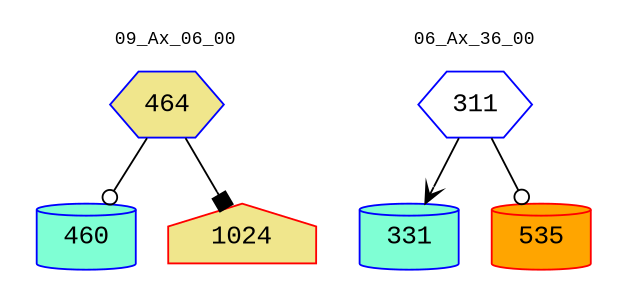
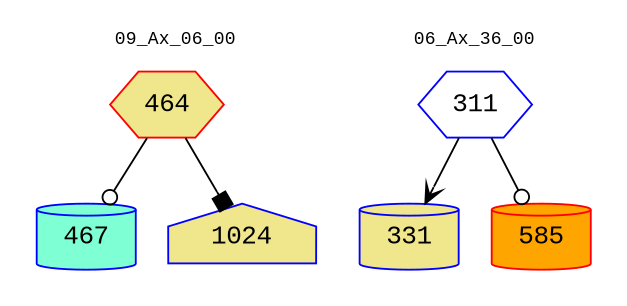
(167, 105) -> (167, 105)
(86, 237) -> (86, 237)
(242, 237) -> (242, 237)
(409, 237) -> (409, 237)
(541, 237) -> (541, 237)
